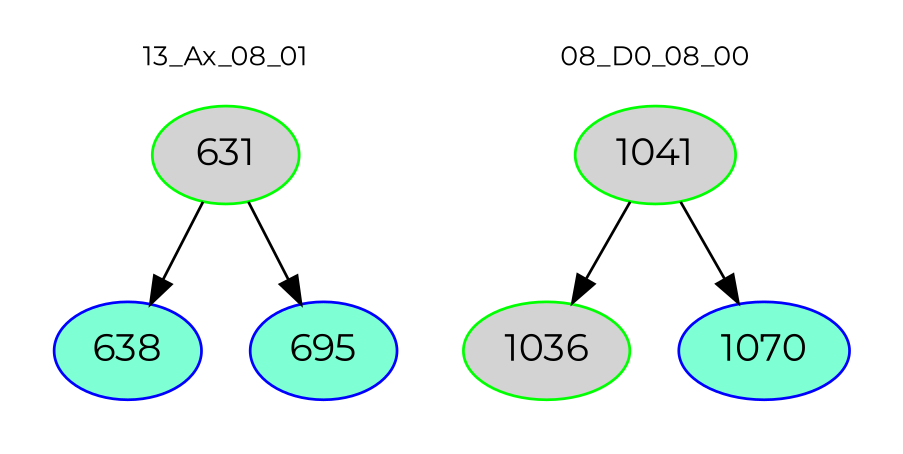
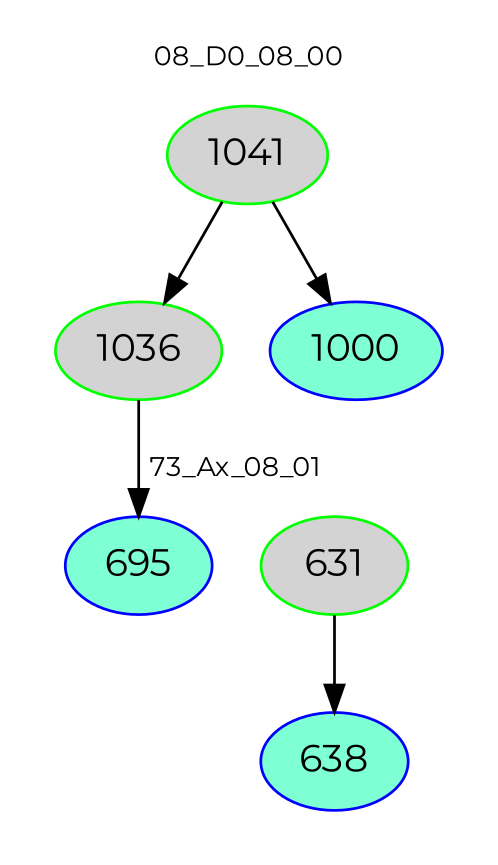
(226, 58) -> (237, 469)
(268, 241) -> (139, 460)
(764, 351) -> (356, 351)
